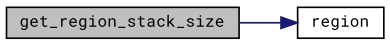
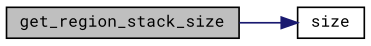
(341, 23) -> (331, 23)
